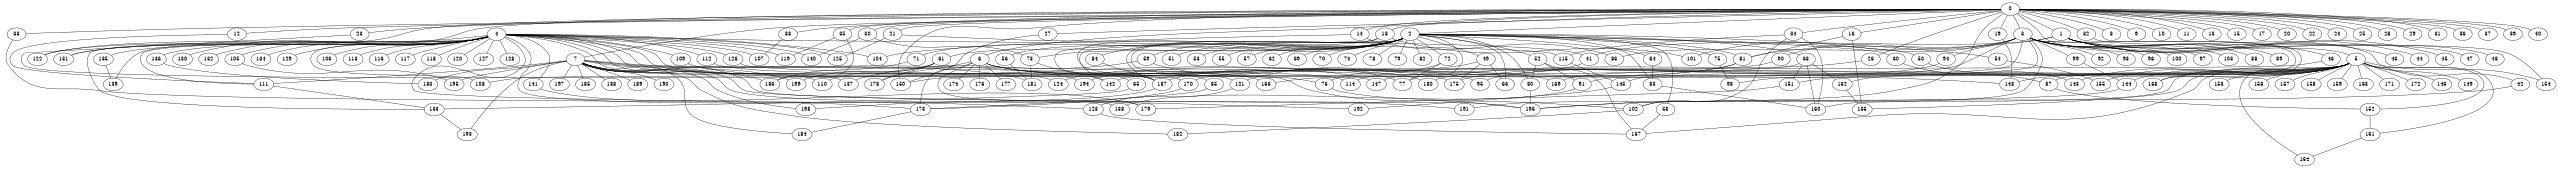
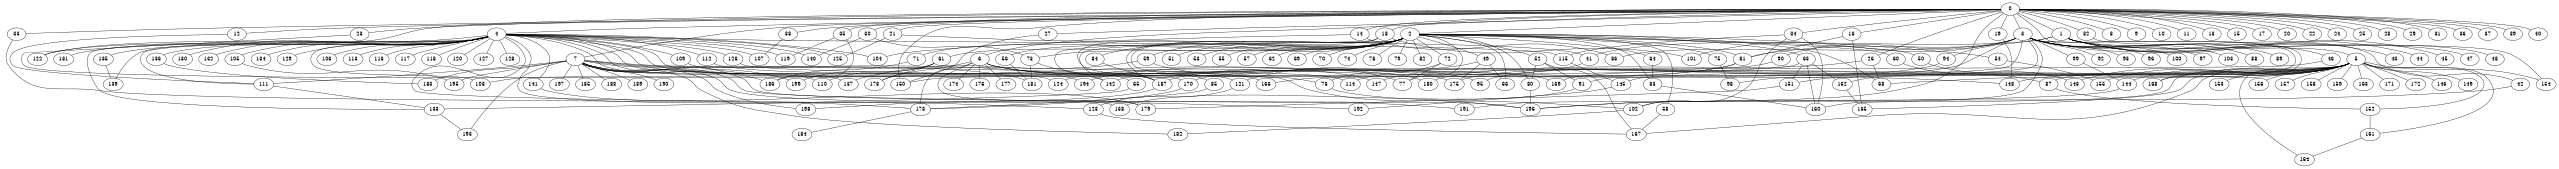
(1035, 13) -> (1253, 17)
none -> (1881, 84)
(685, 93) -> none
